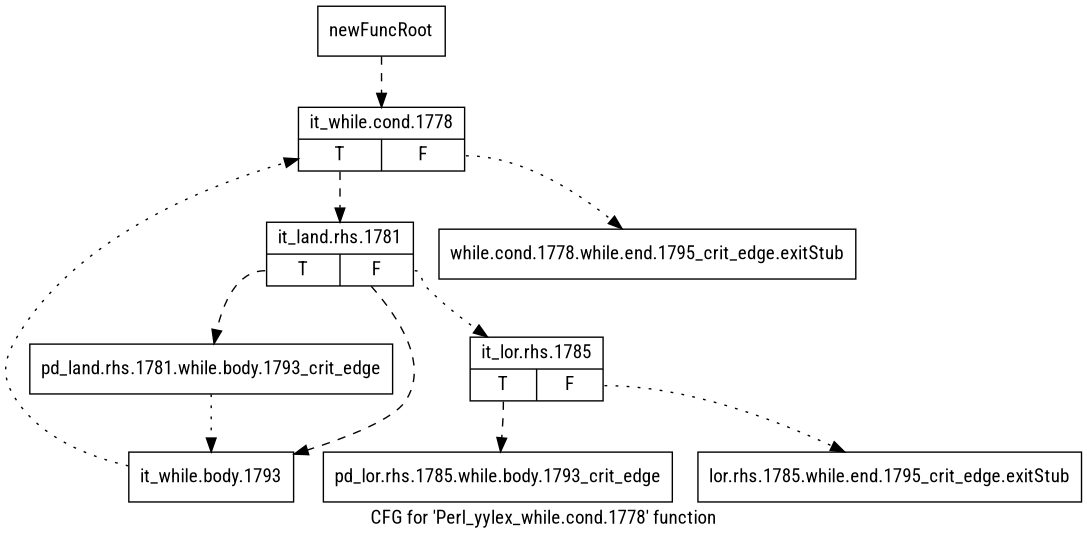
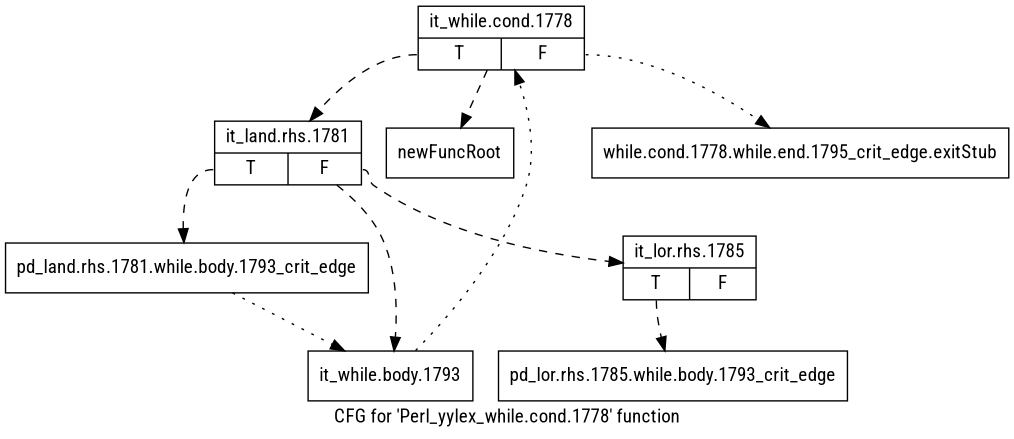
(382, 75) -> (477, 93)
(442, 302) -> (477, 234)
(890, 477) -> none
